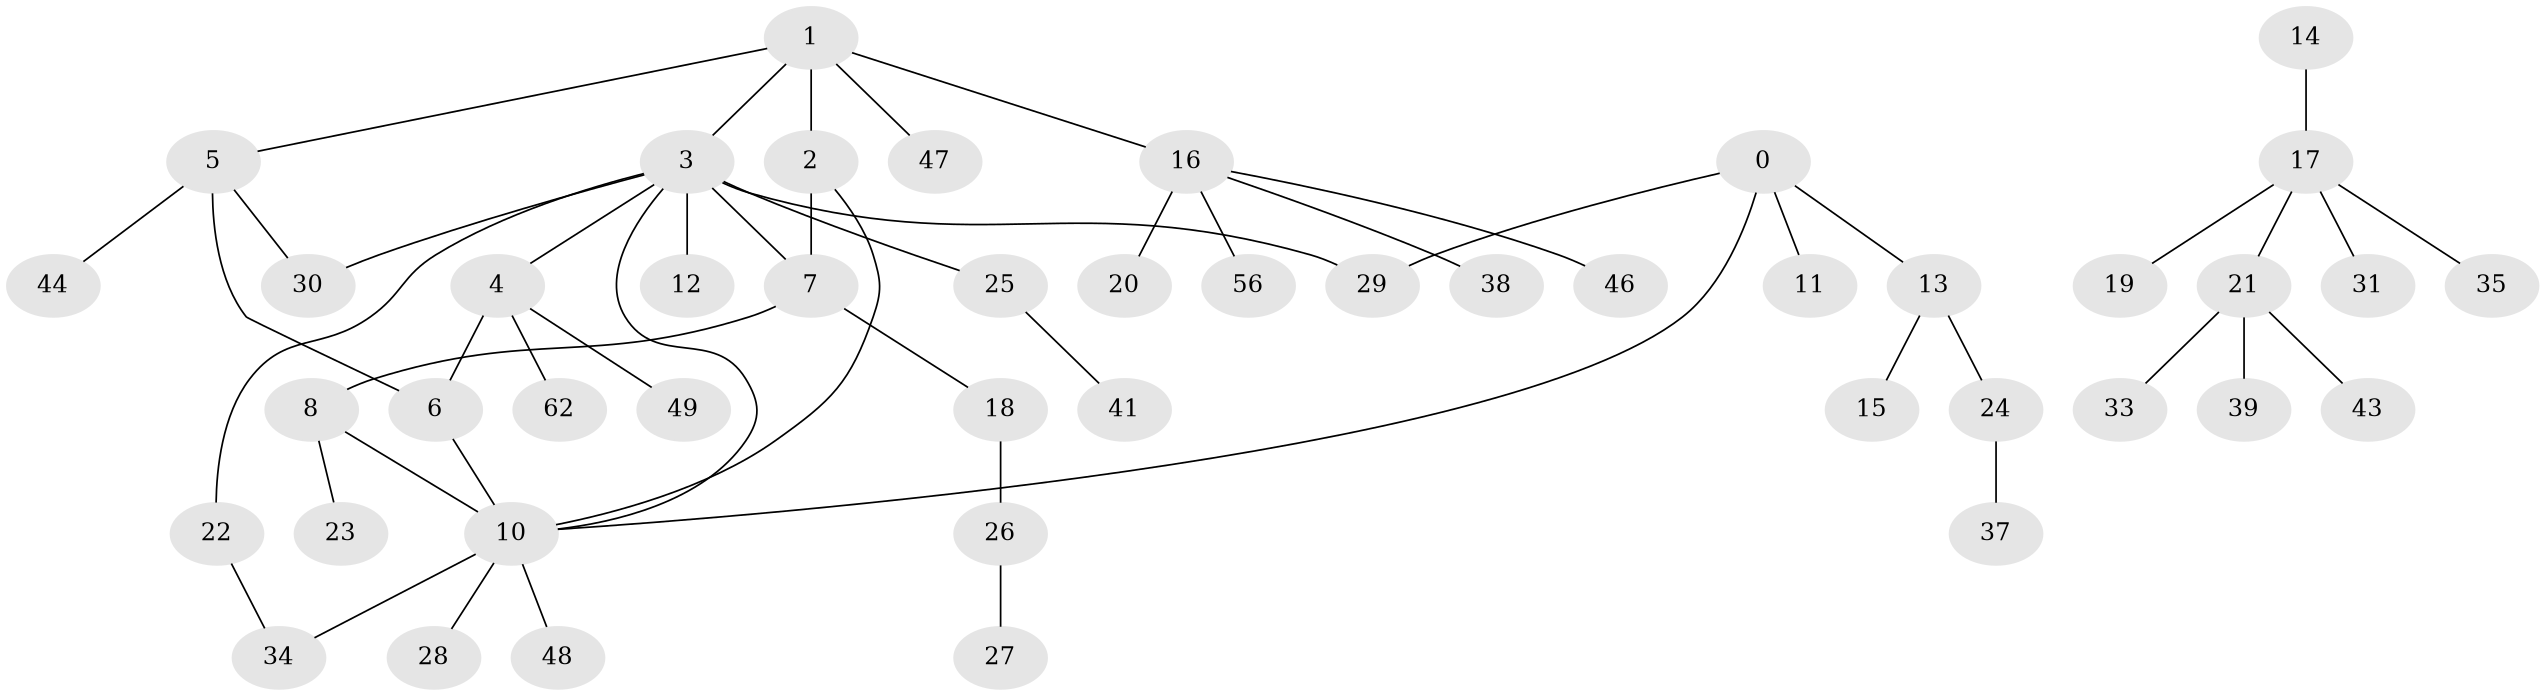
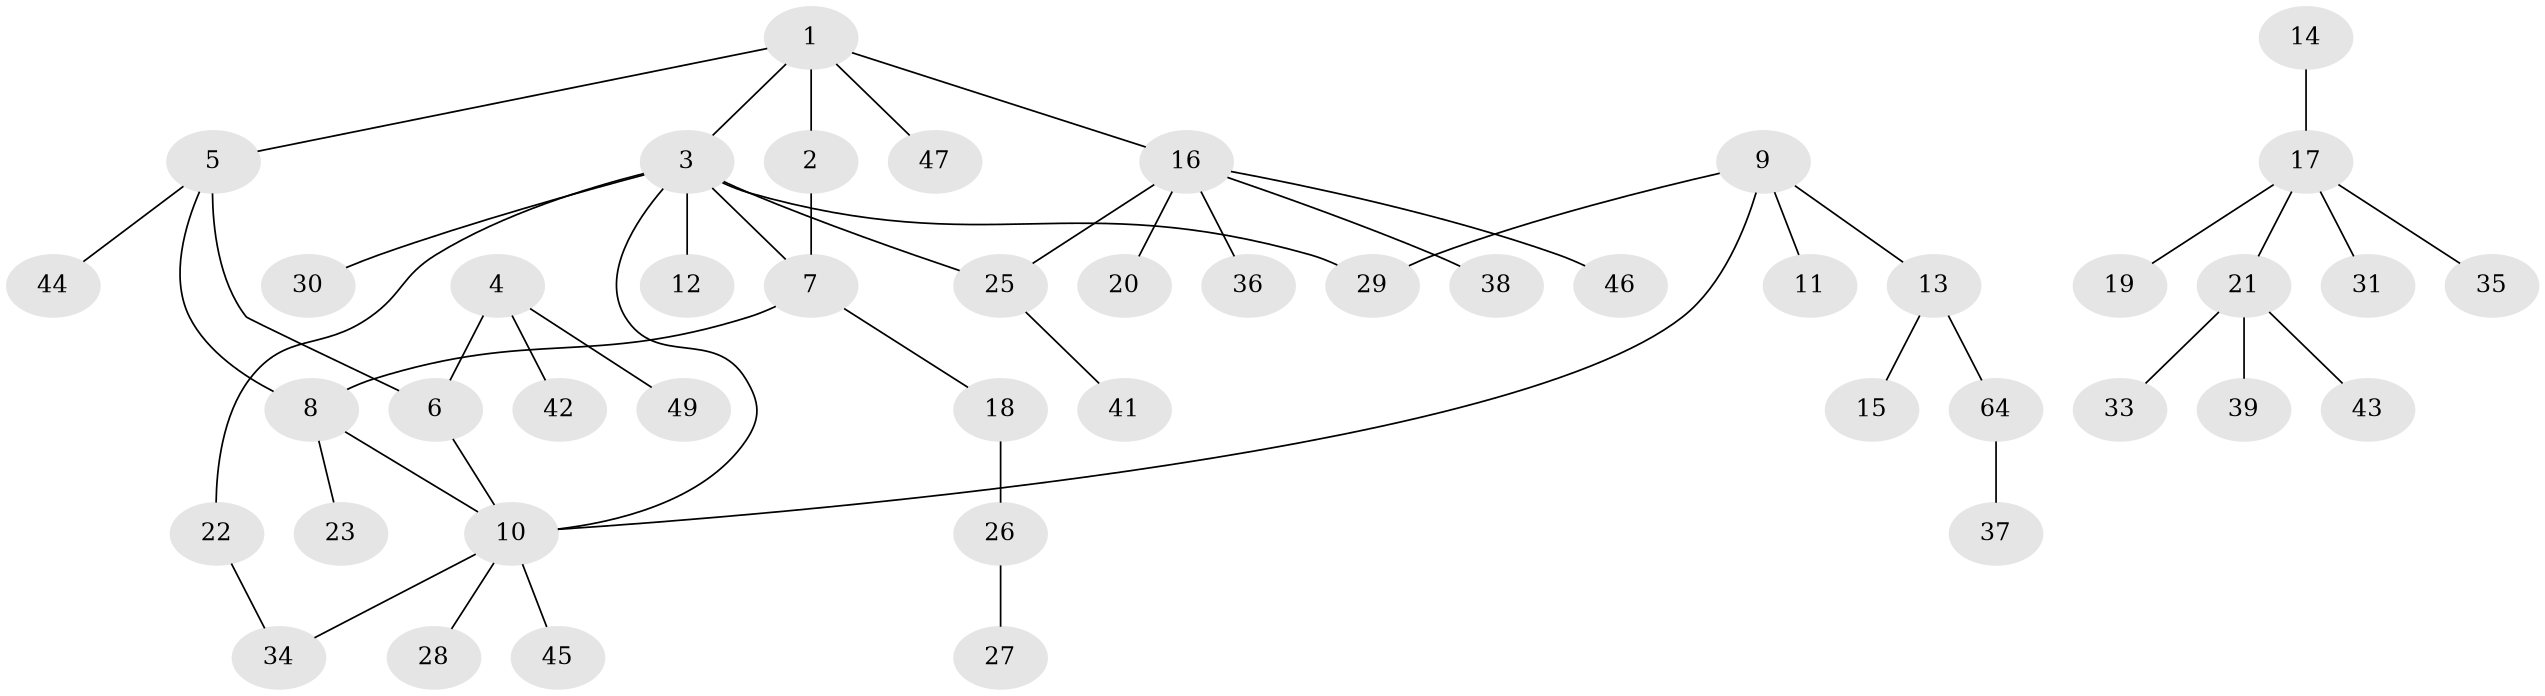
(1764, 162) -> (1764, 162)
(261, 224) -> (187, 310)
(592, 224) -> none
none -> (1078, 234)
(1249, 286) -> (1249, 286)
(560, 410) -> (560, 410)
(1996, 410) -> (1996, 410)
(802, 421) -> none
(558, 658) -> (558, 658)
